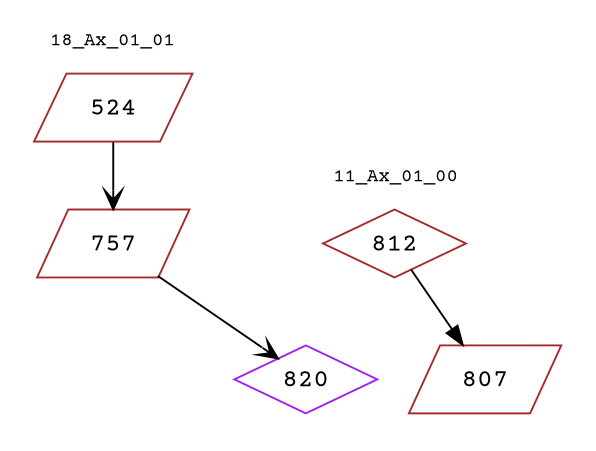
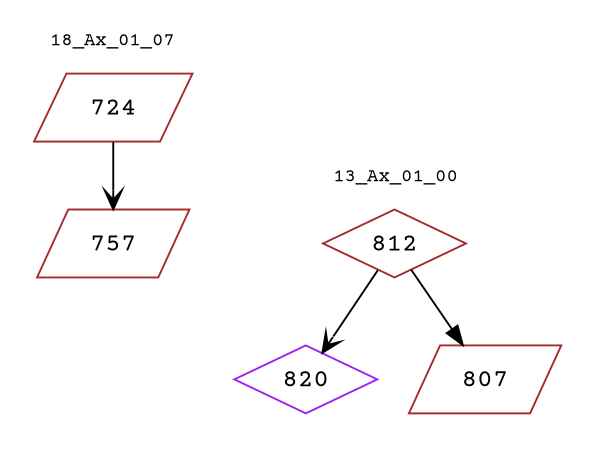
(113, 41) -> (113, 41)
(113, 108) -> (113, 108)
(396, 176) -> (396, 176)
(207, 310) -> (356, 303)
